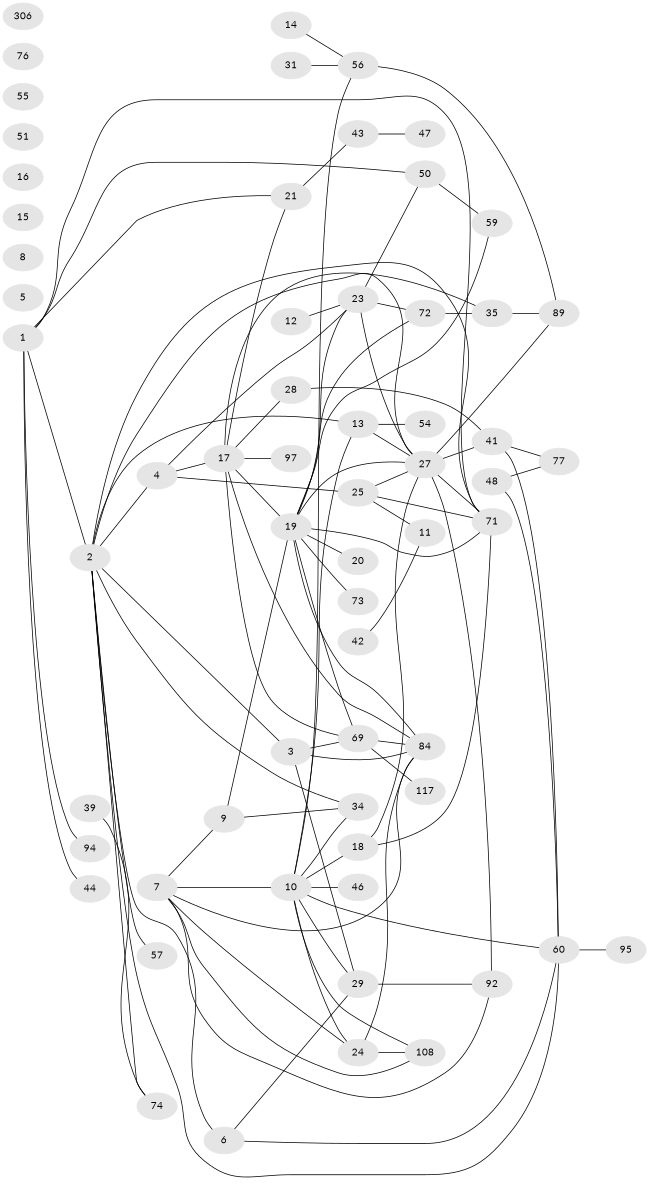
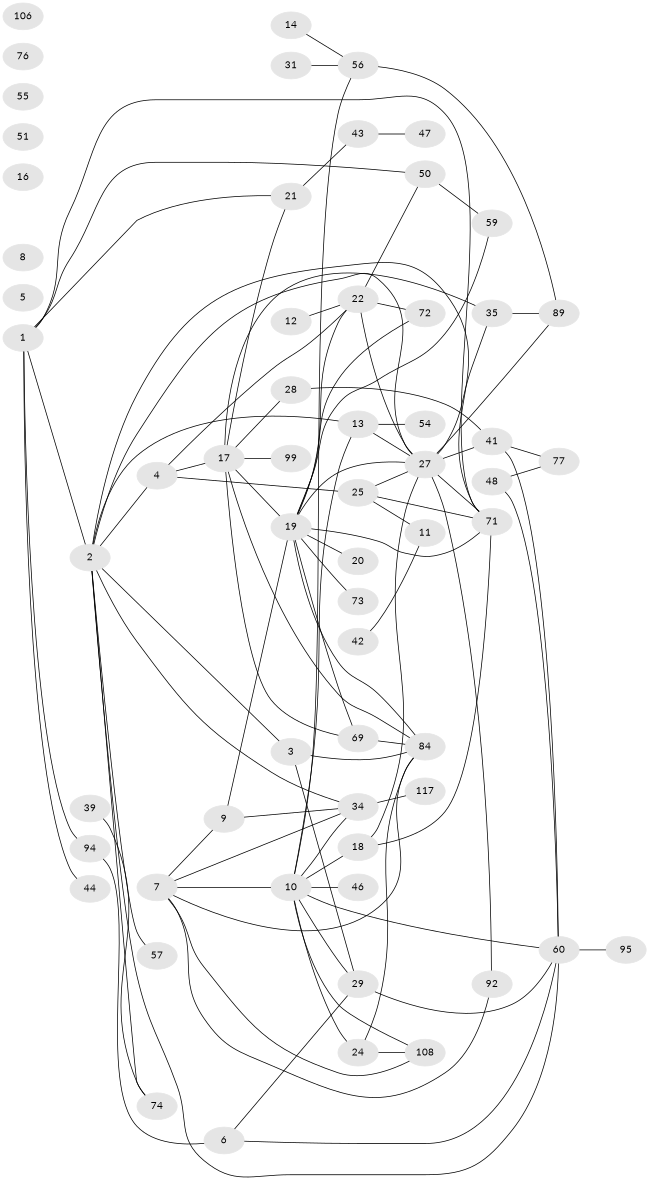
(23, 16) -> (23, 16)
(23, 217) -> none
(358, 299) -> (358, 299)
(459, 313) -> (473, 365)
(291, 459) -> (291, 459)
(325, 745) -> none
(392, 765) -> (392, 799)
(137, 908) -> (118, 1029)
(254, 974) -> (258, 847)
(425, 984) -> (472, 1013)
